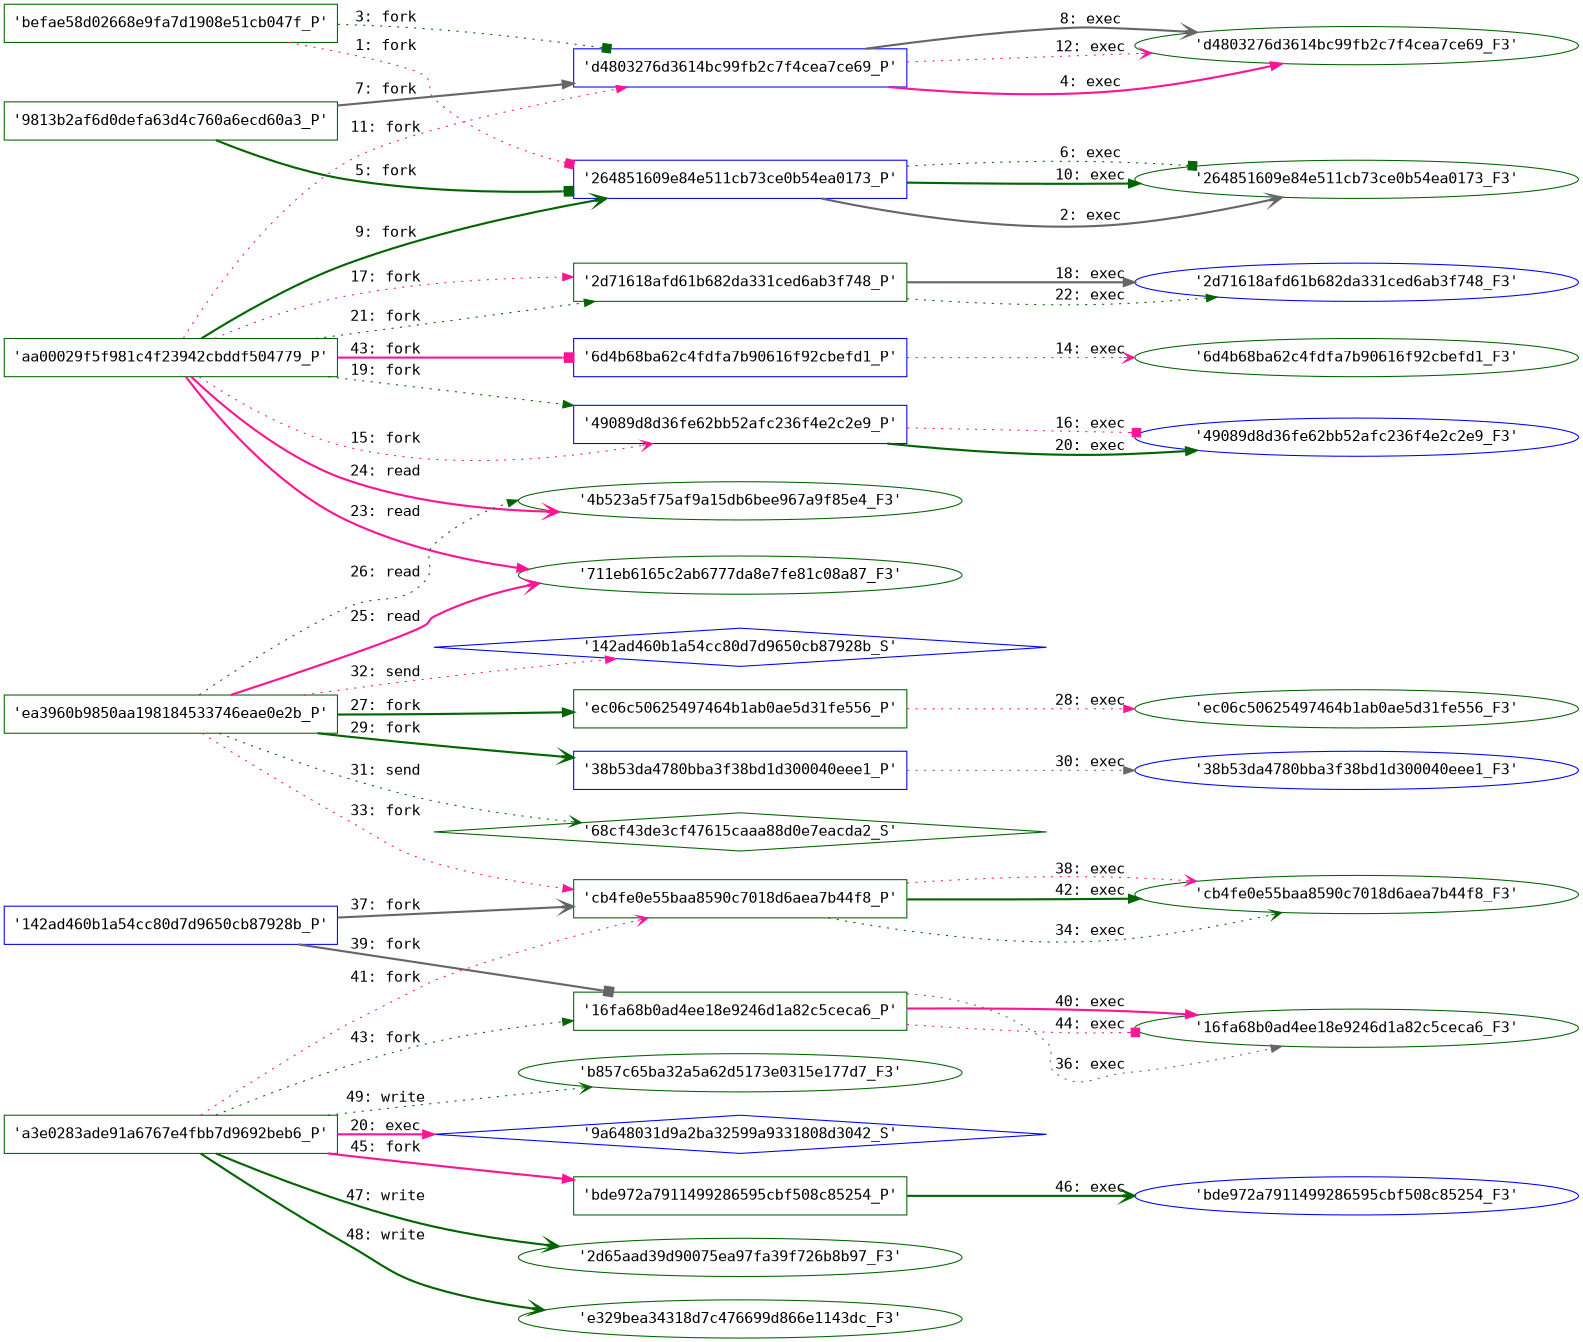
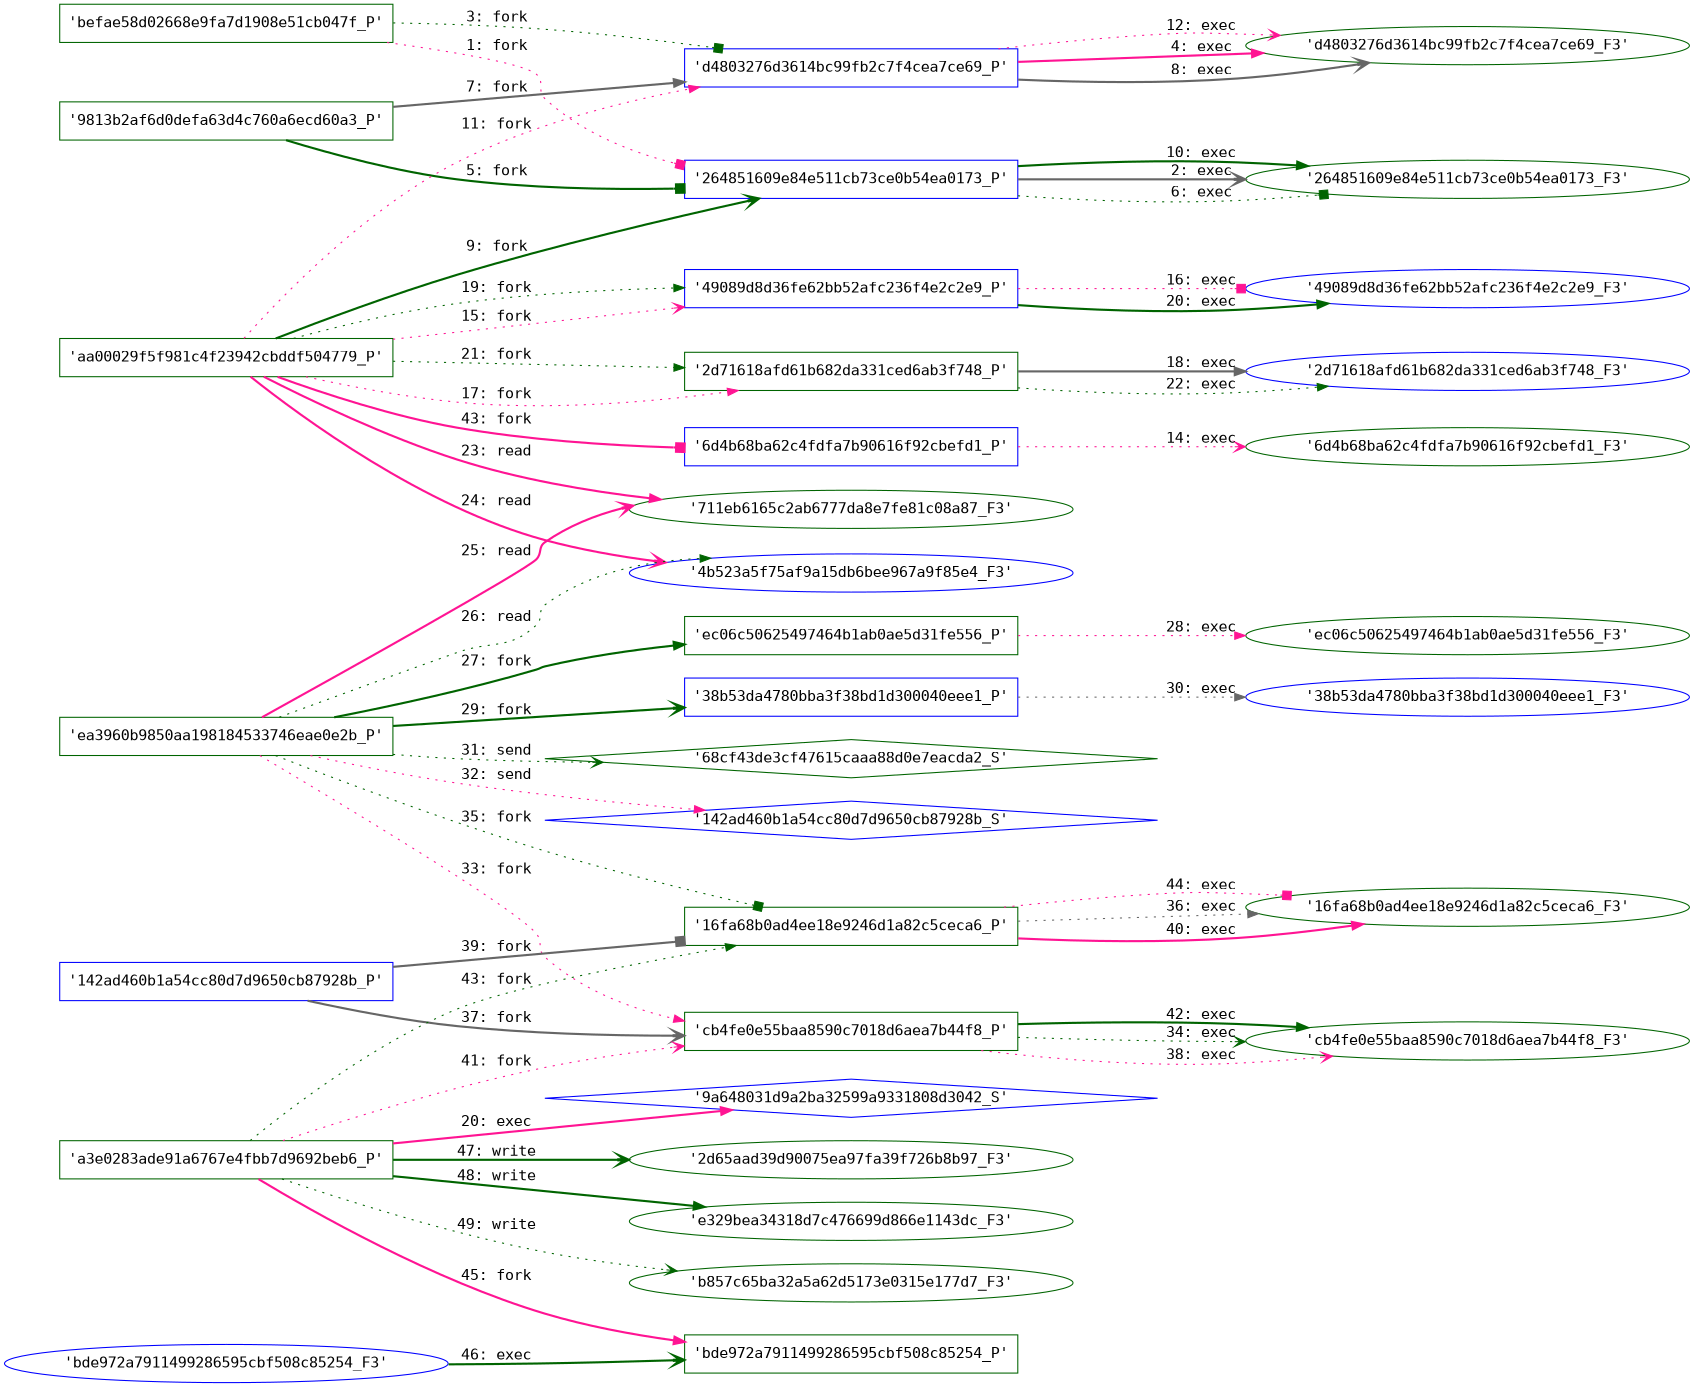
(740, 501) -> (851, 573)
none -> (510, 840)
(1015, 1196) -> (561, 1363)
(359, 1251) -> (543, 1191)
